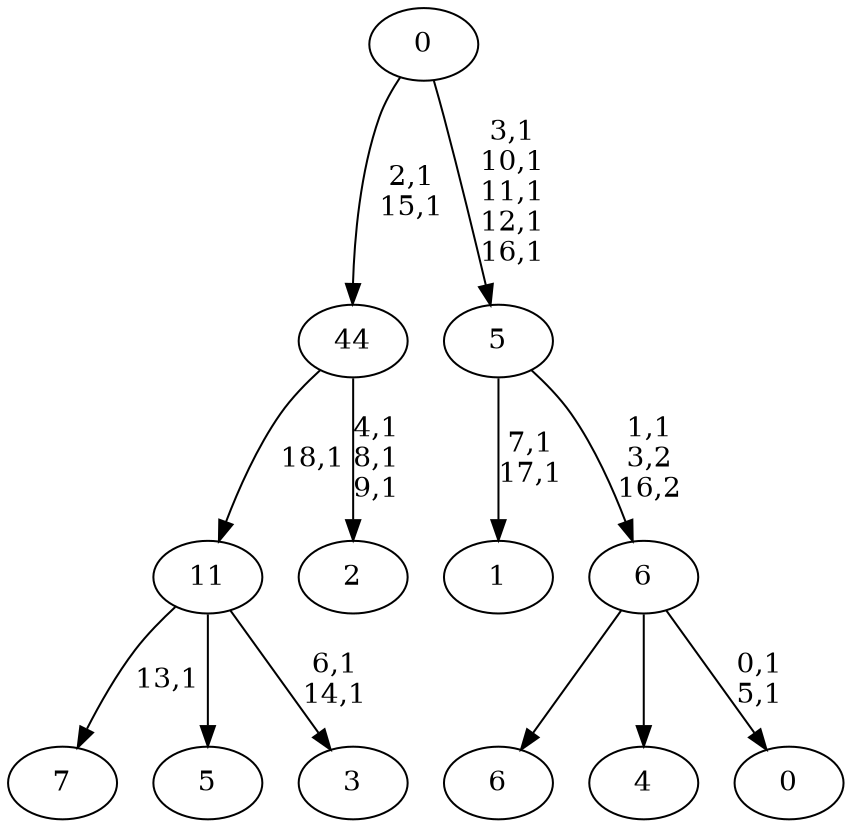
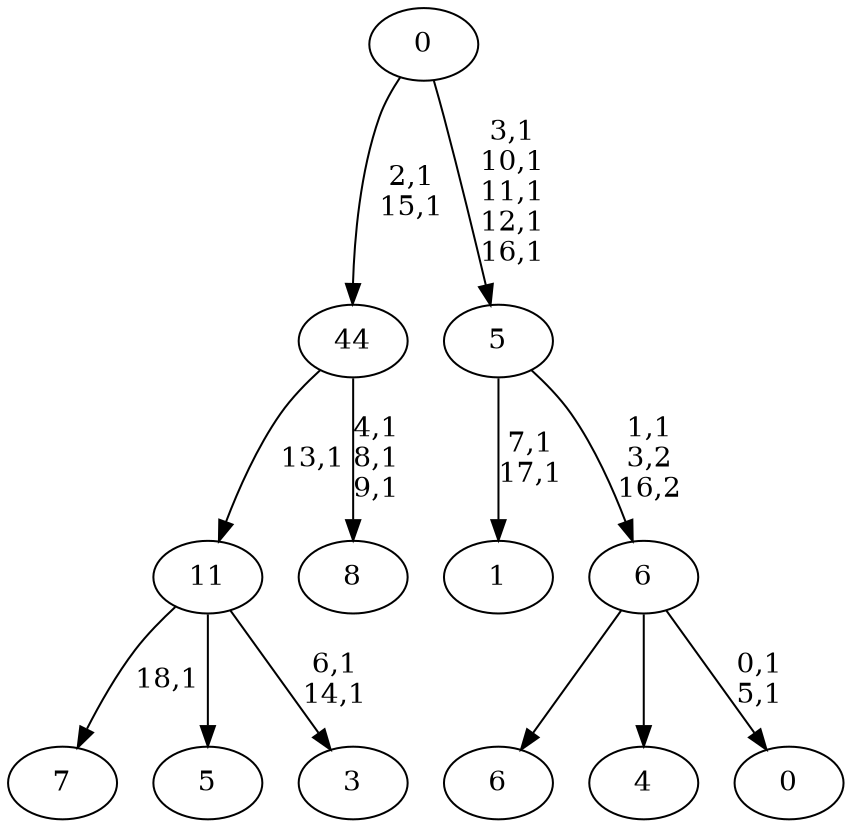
(313, 459) -> (313, 459)
(353, 577) -> (353, 577)
(167, 680) -> (167, 680)
